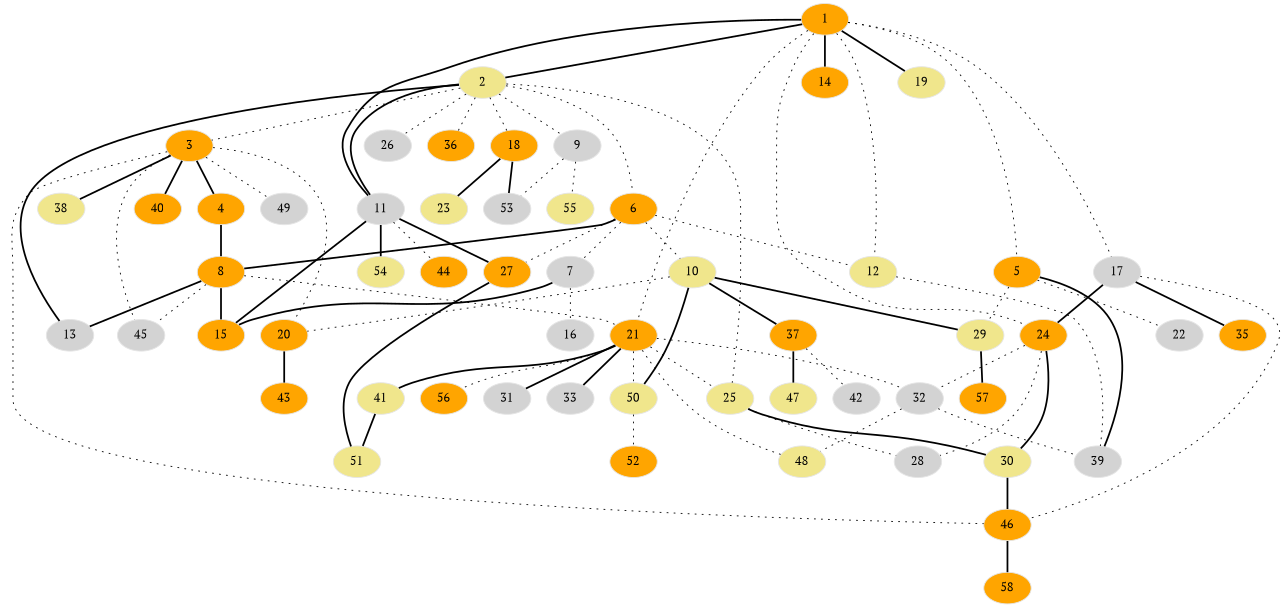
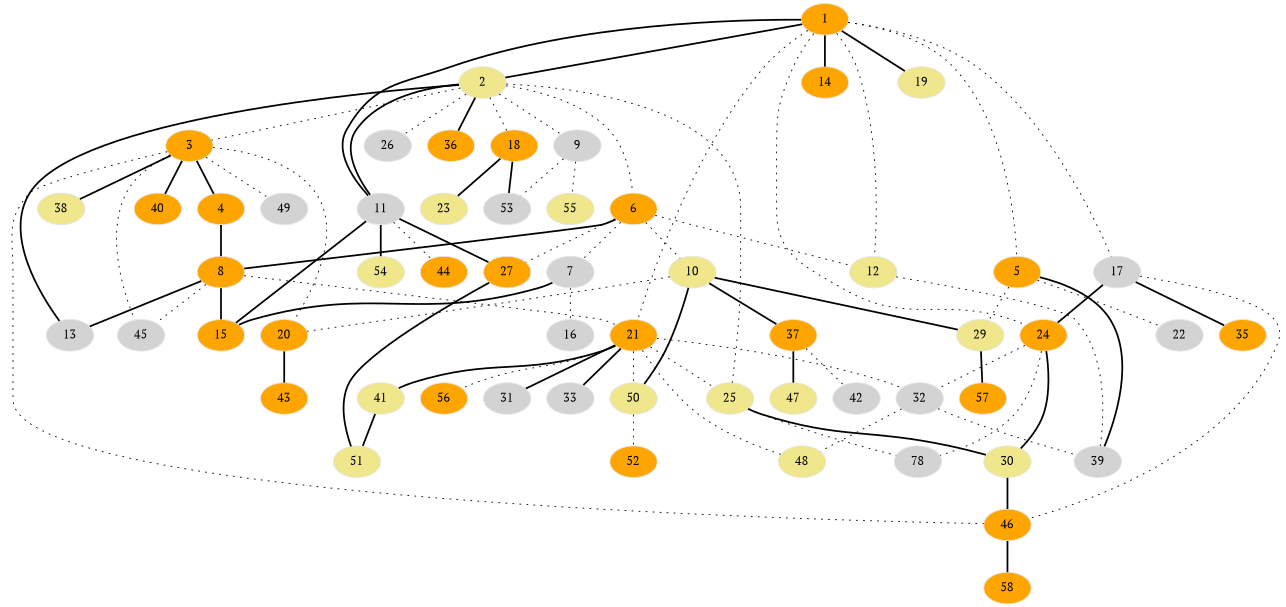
(467, 114) -> (467, 114)
(918, 462) -> (918, 462)
